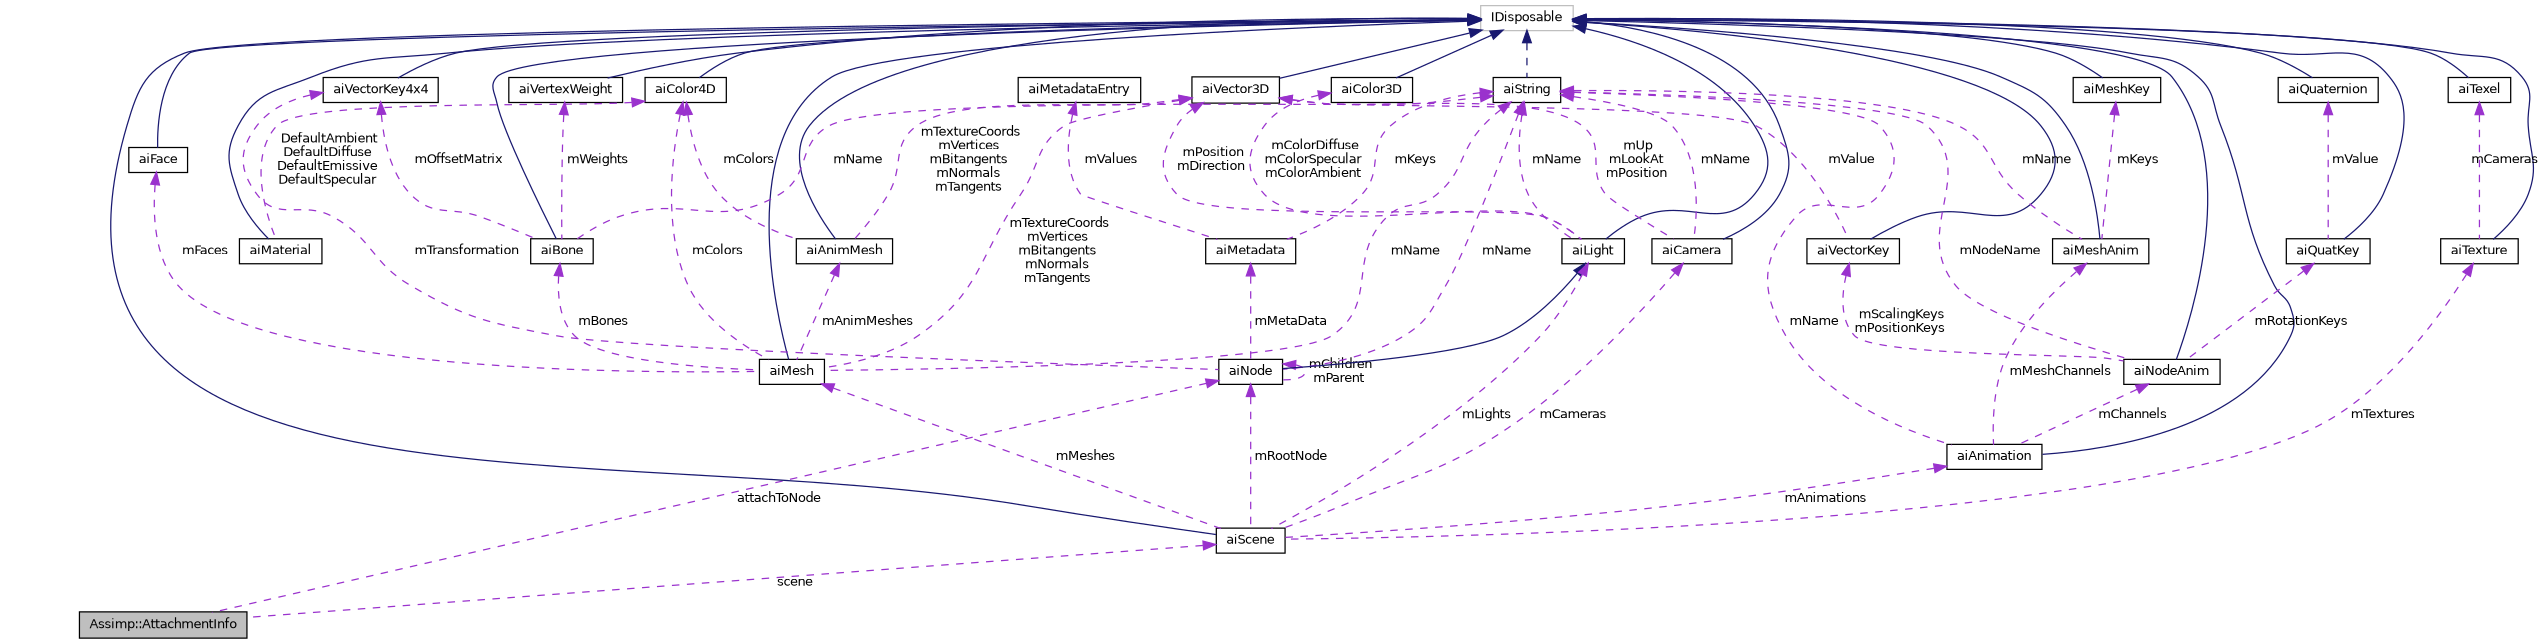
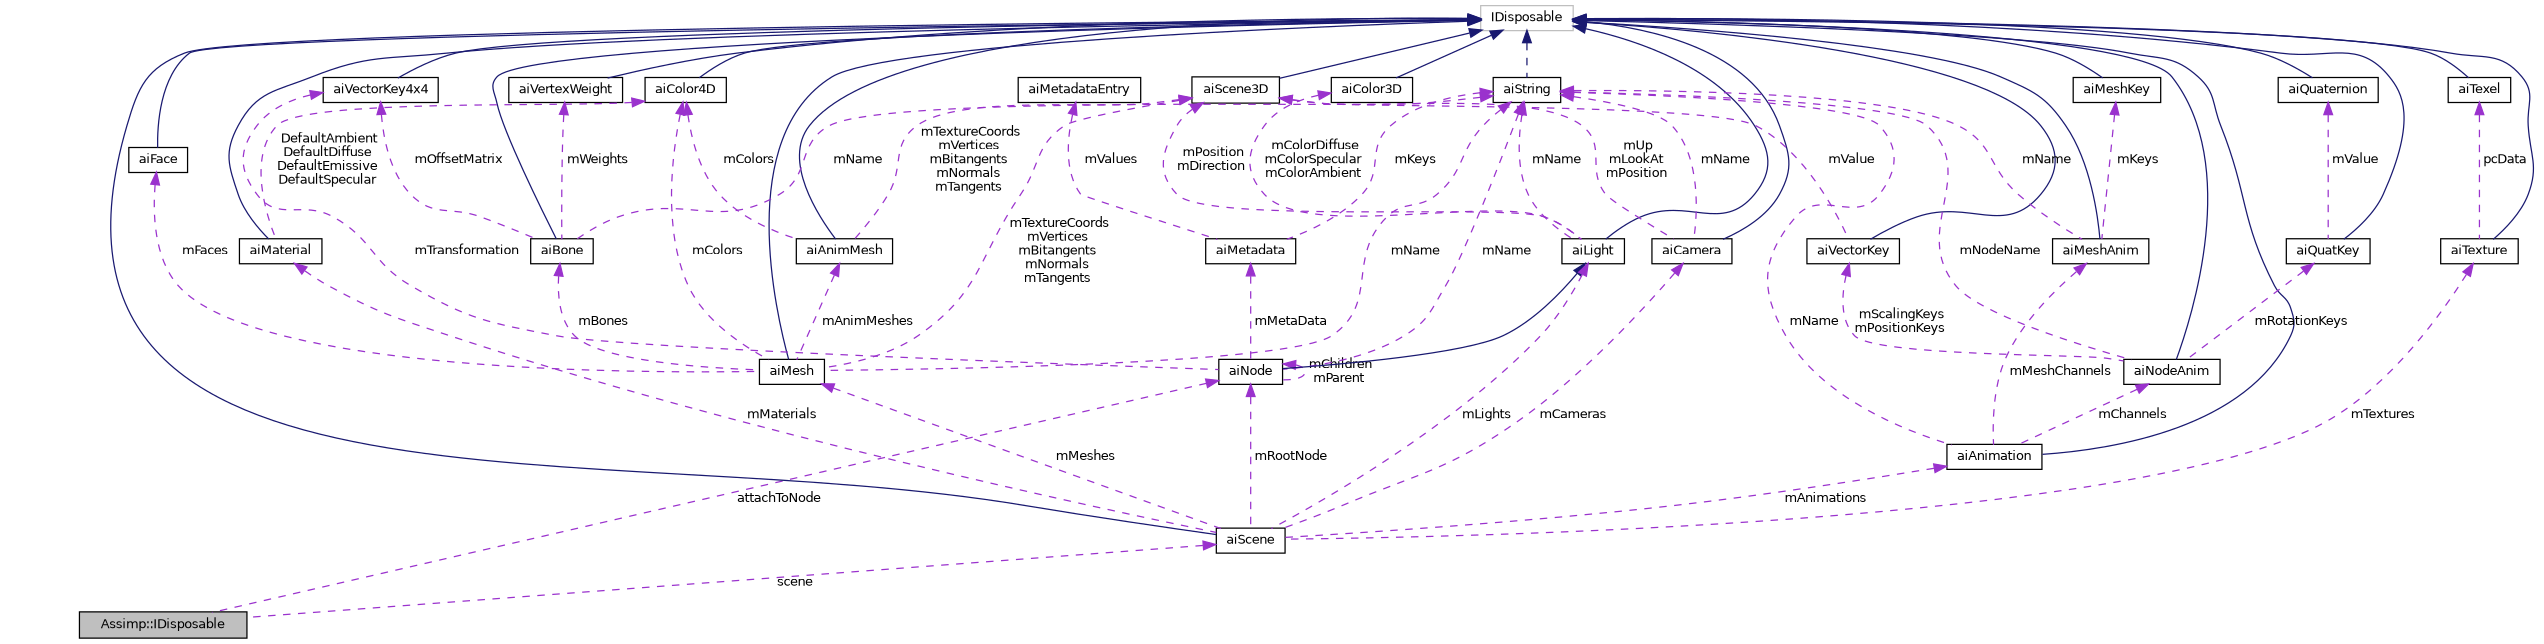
(1236, 90) -> (1236, 90)
(2503, 160) -> (2503, 160)
none -> (753, 424)
(163, 625) -> (163, 625)
